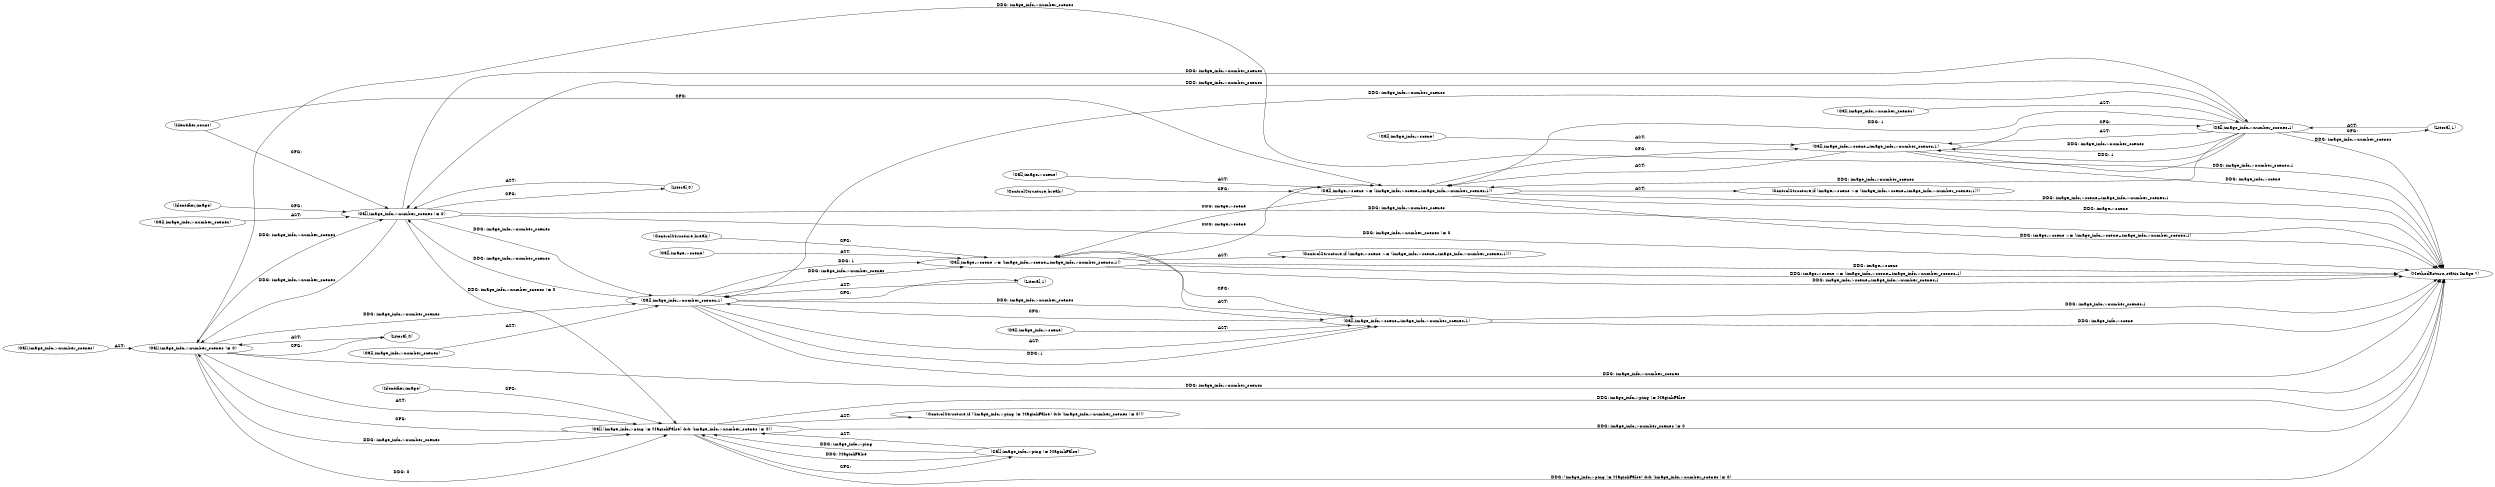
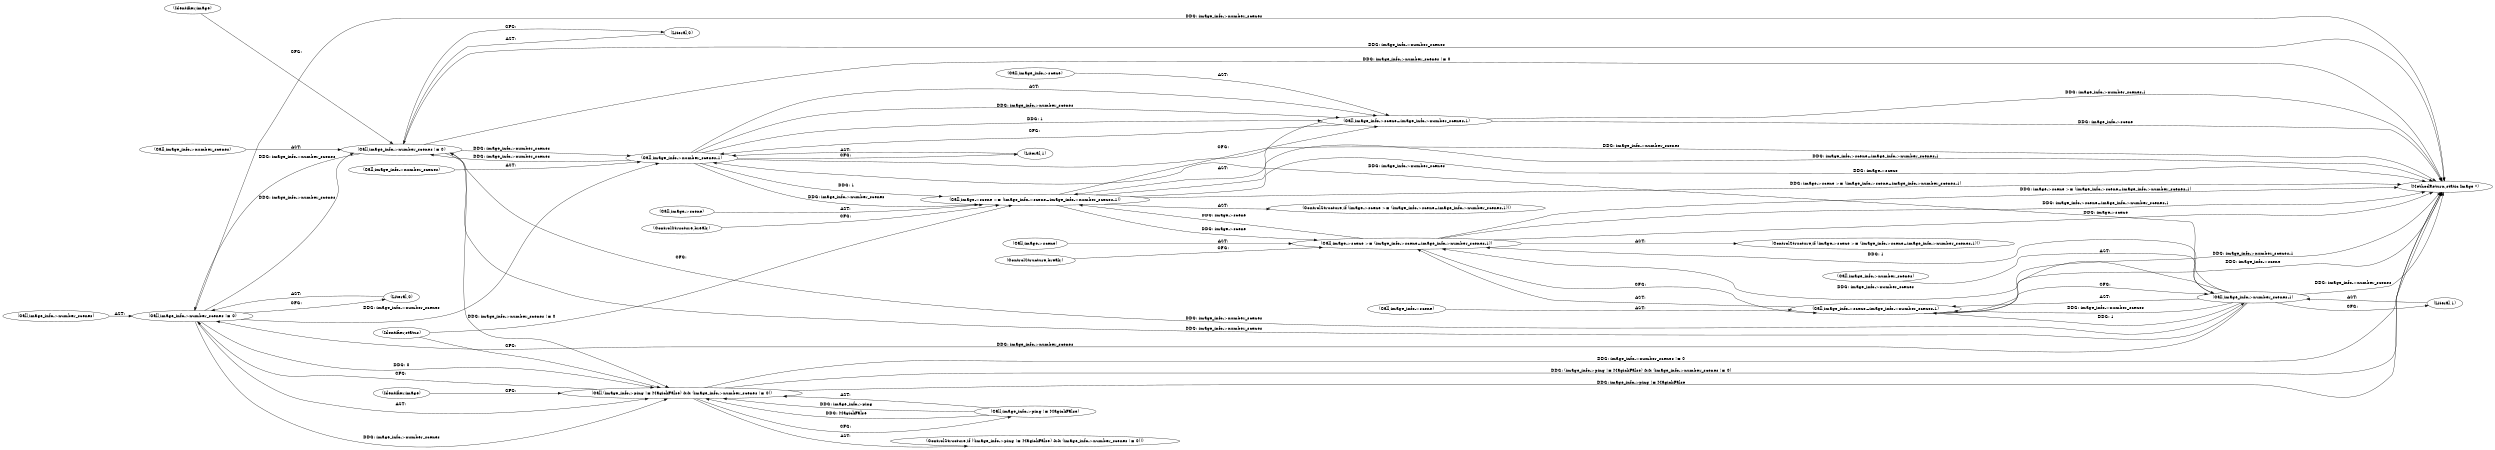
(193, 125) -> none
none -> (402, 333)
